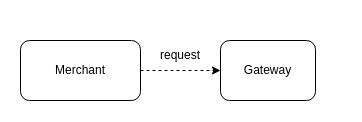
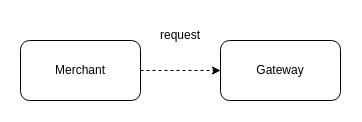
(181, 56) -> (181, 36)
(268, 71) -> (281, 71)
